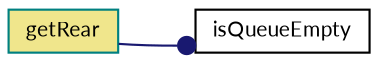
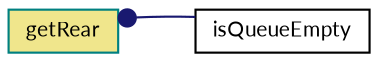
(148, 45) -> (166, 17)
